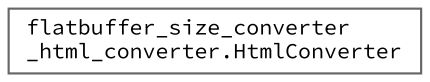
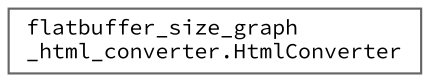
(215, 41) -> (215, 41)
